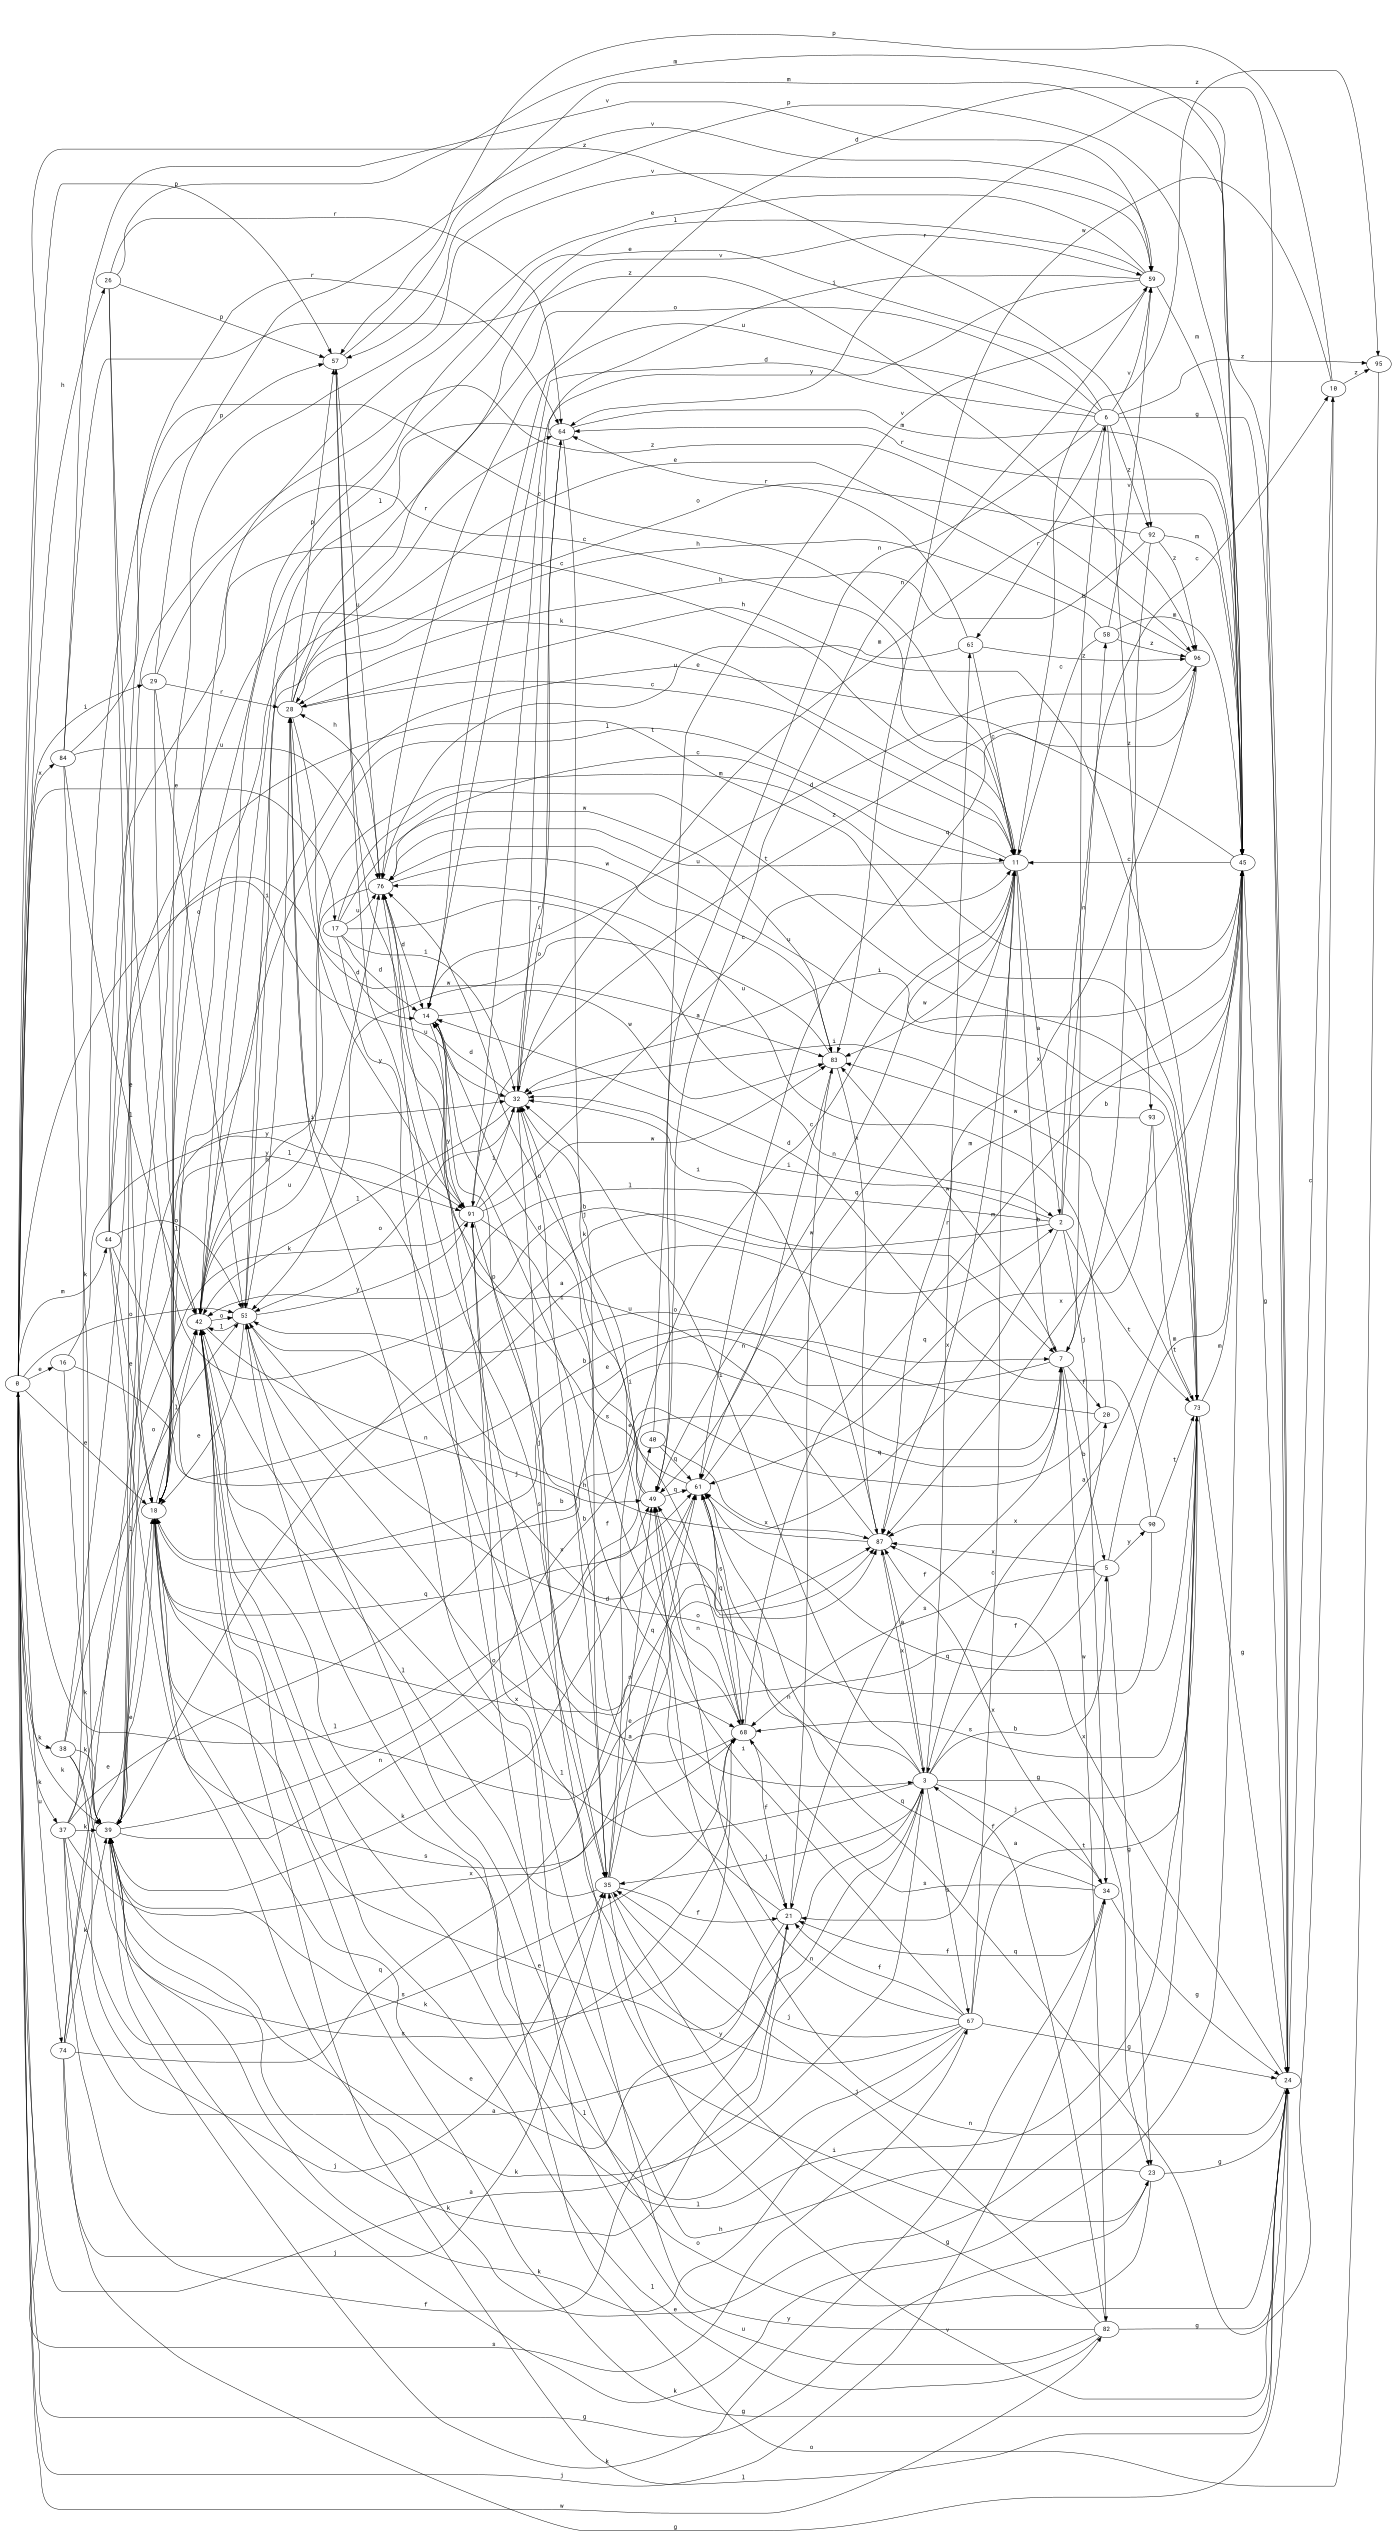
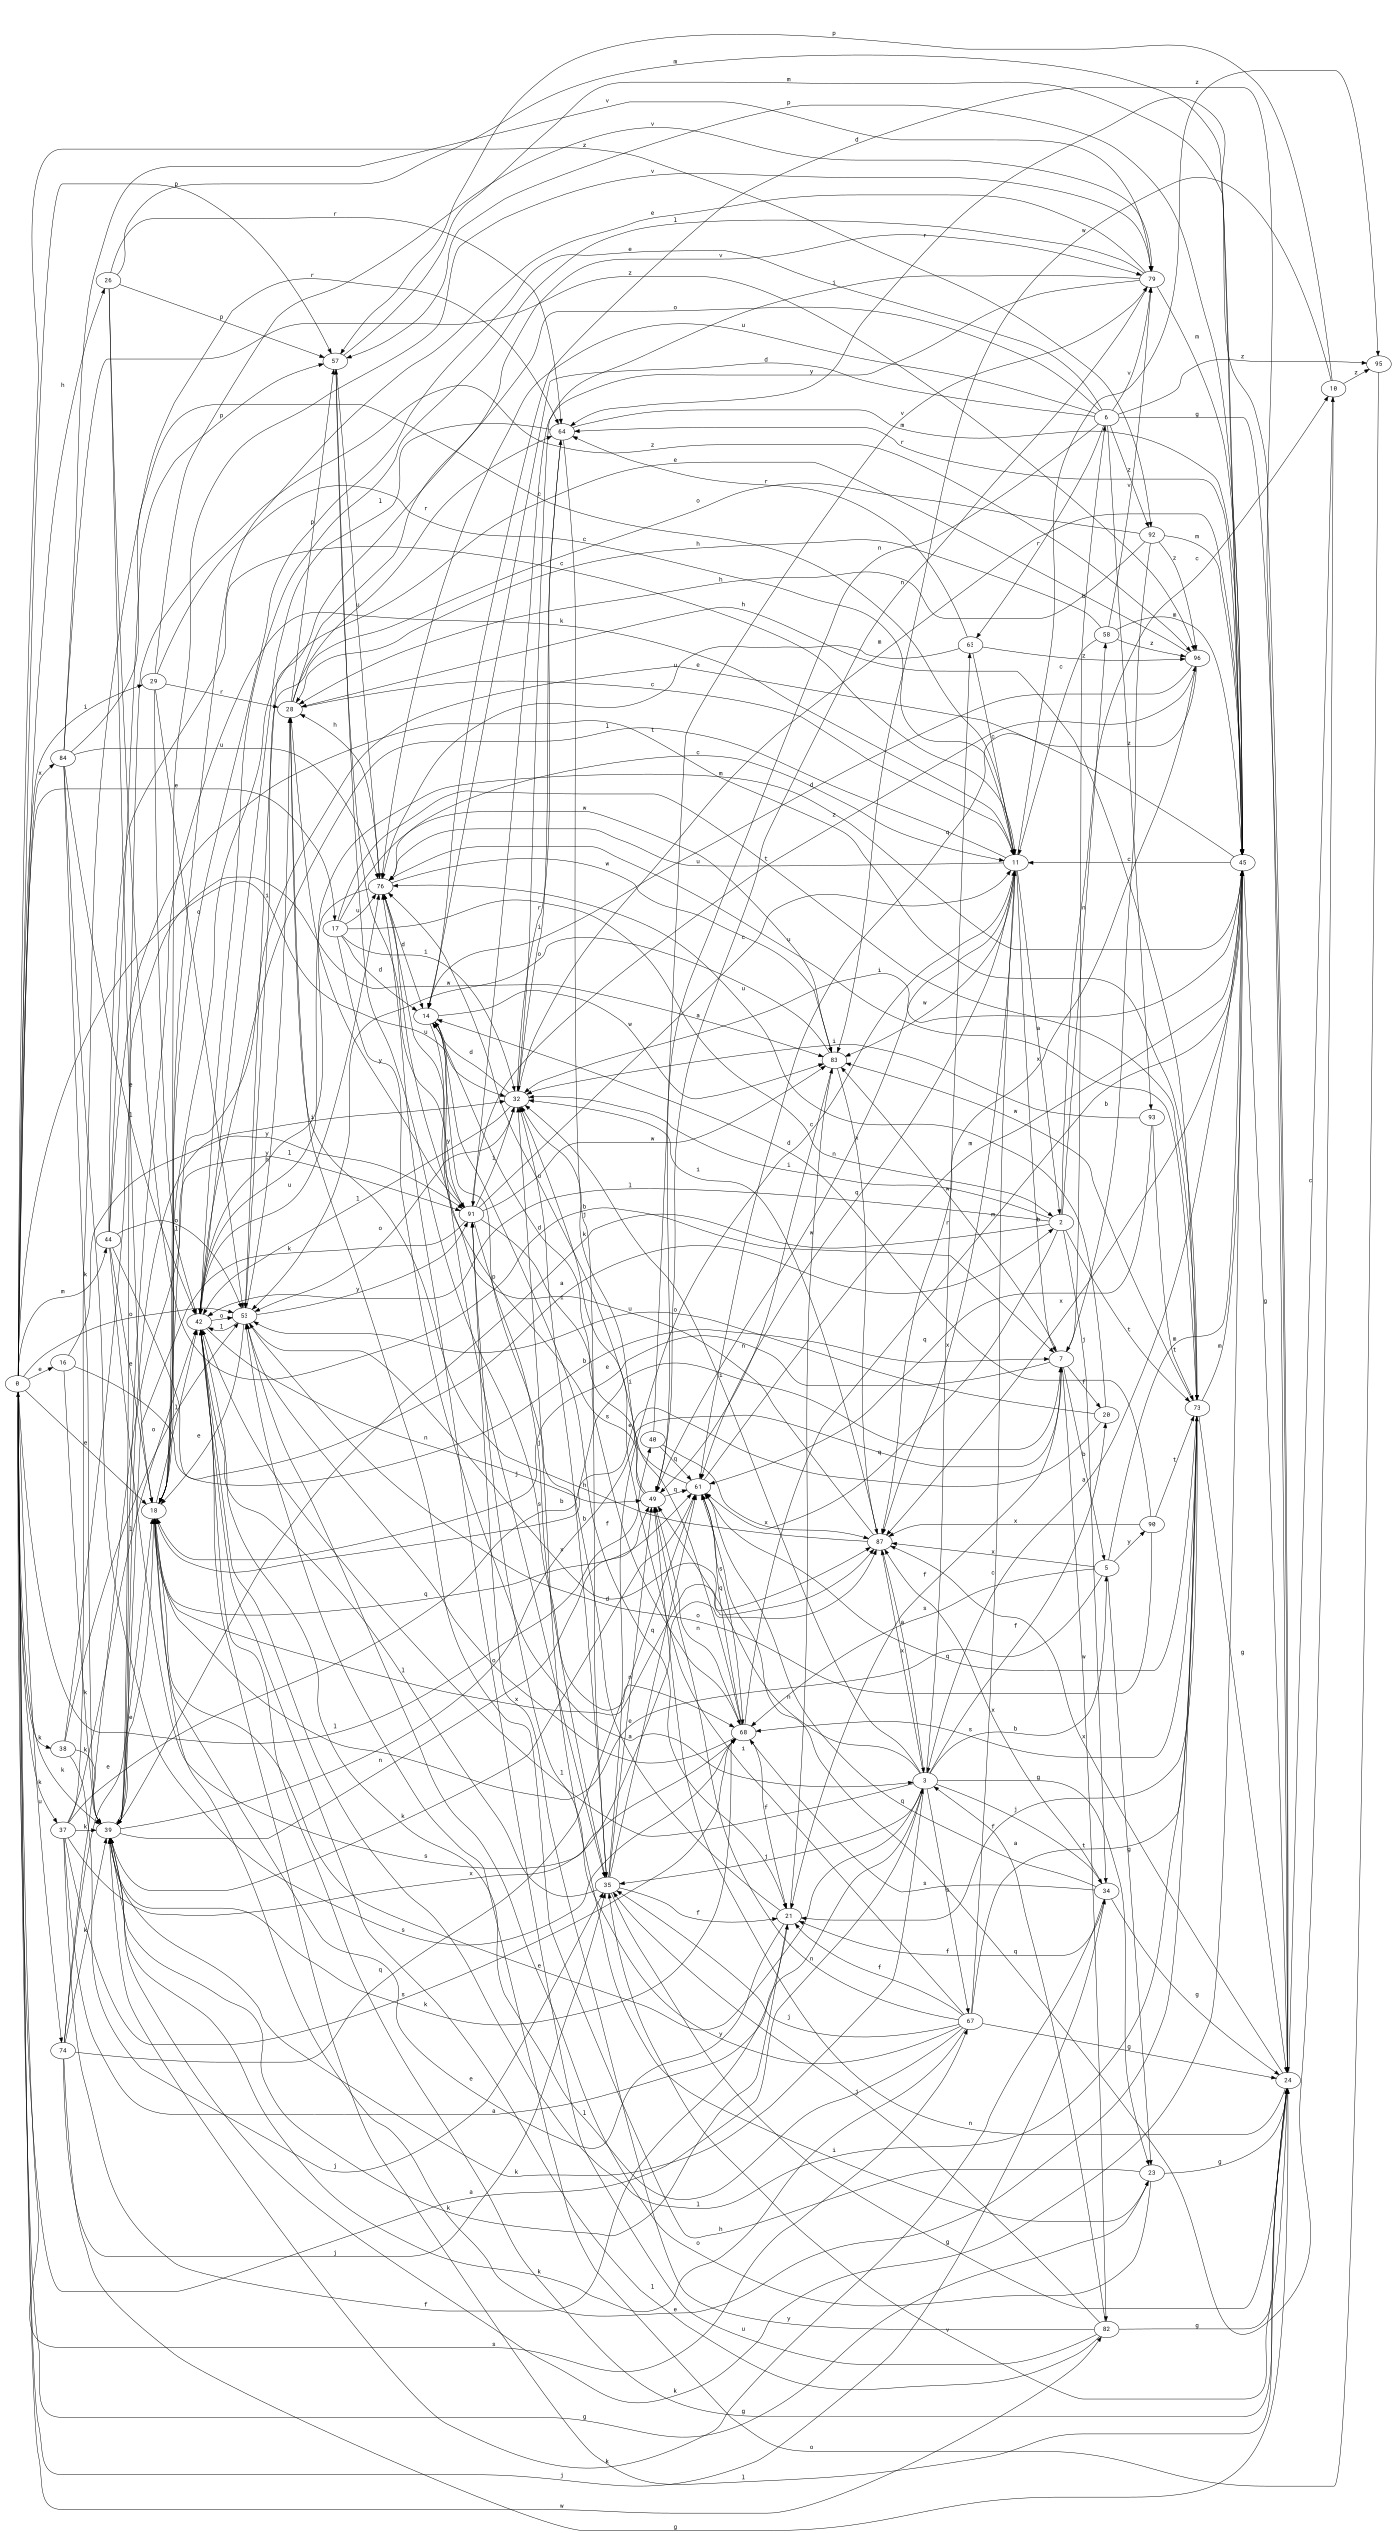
(1152, 279) -> (1152, 279)
(316, 889) -> none
(381, 2037) -> (123, 1624)
